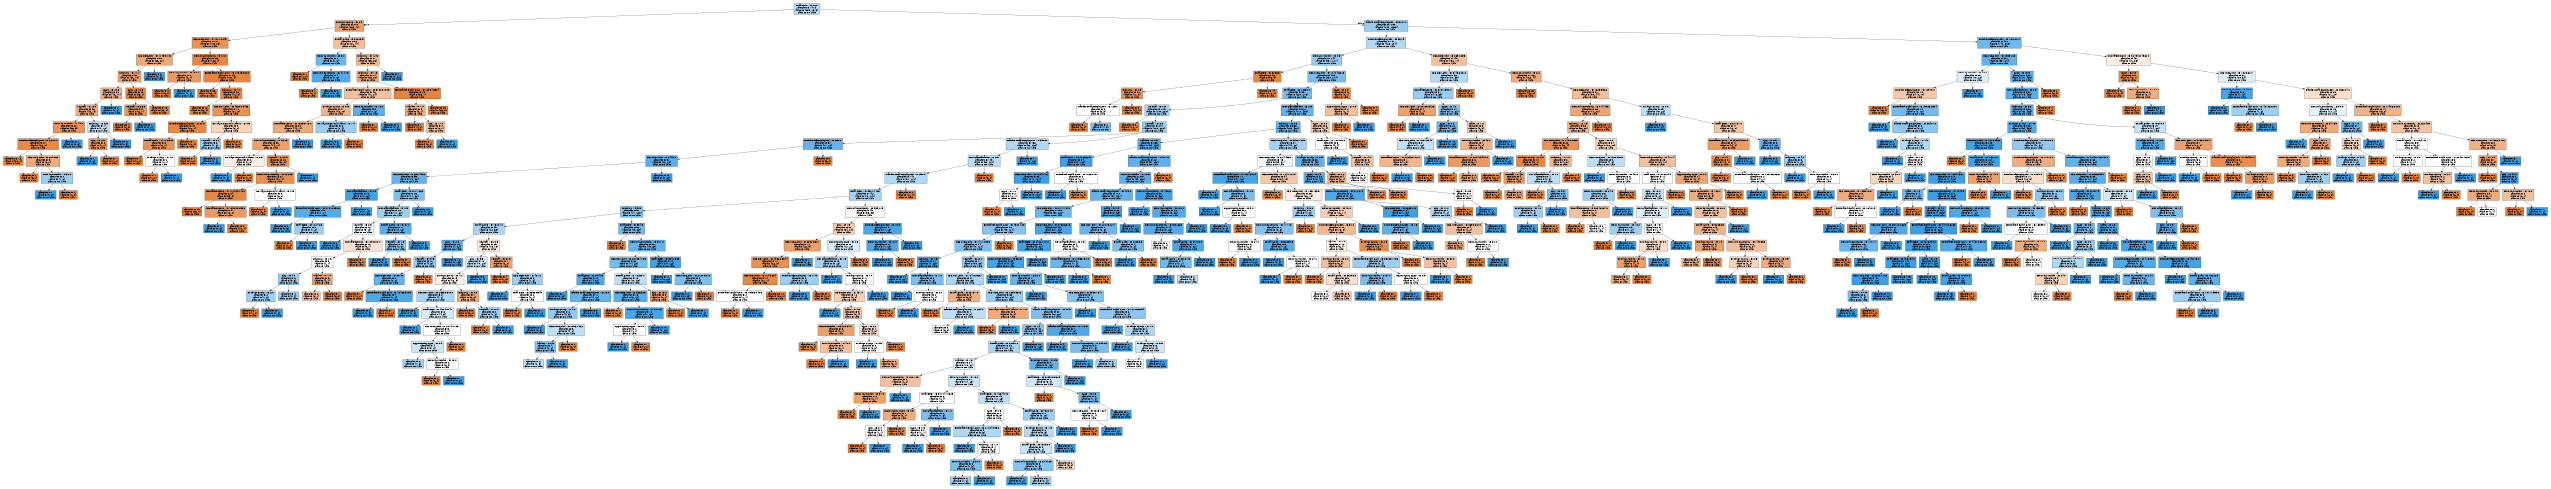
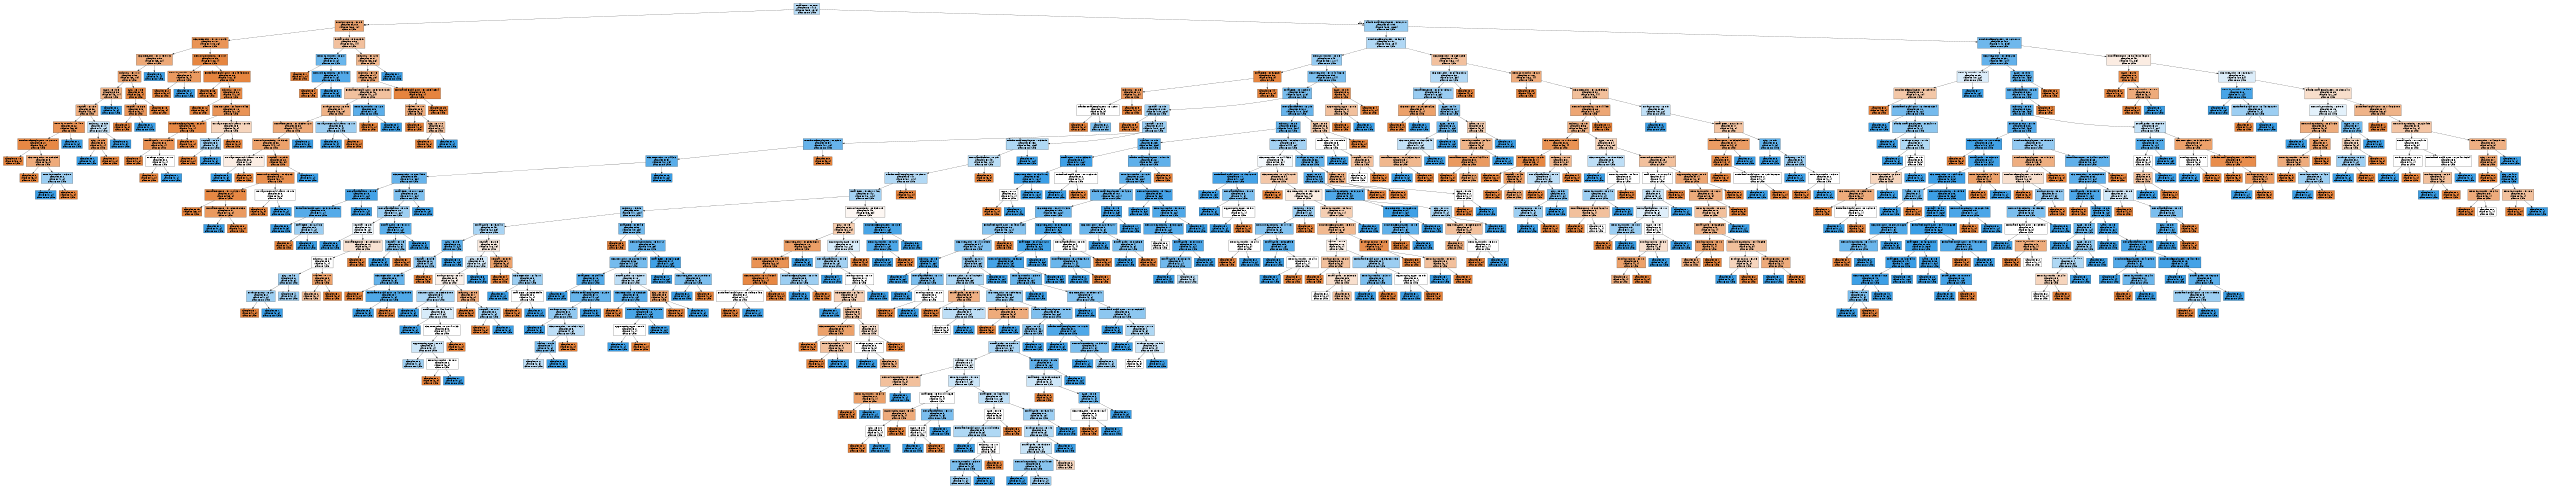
(2320, 144) -> (2320, 144)
(666, 305) -> (670, 306)
